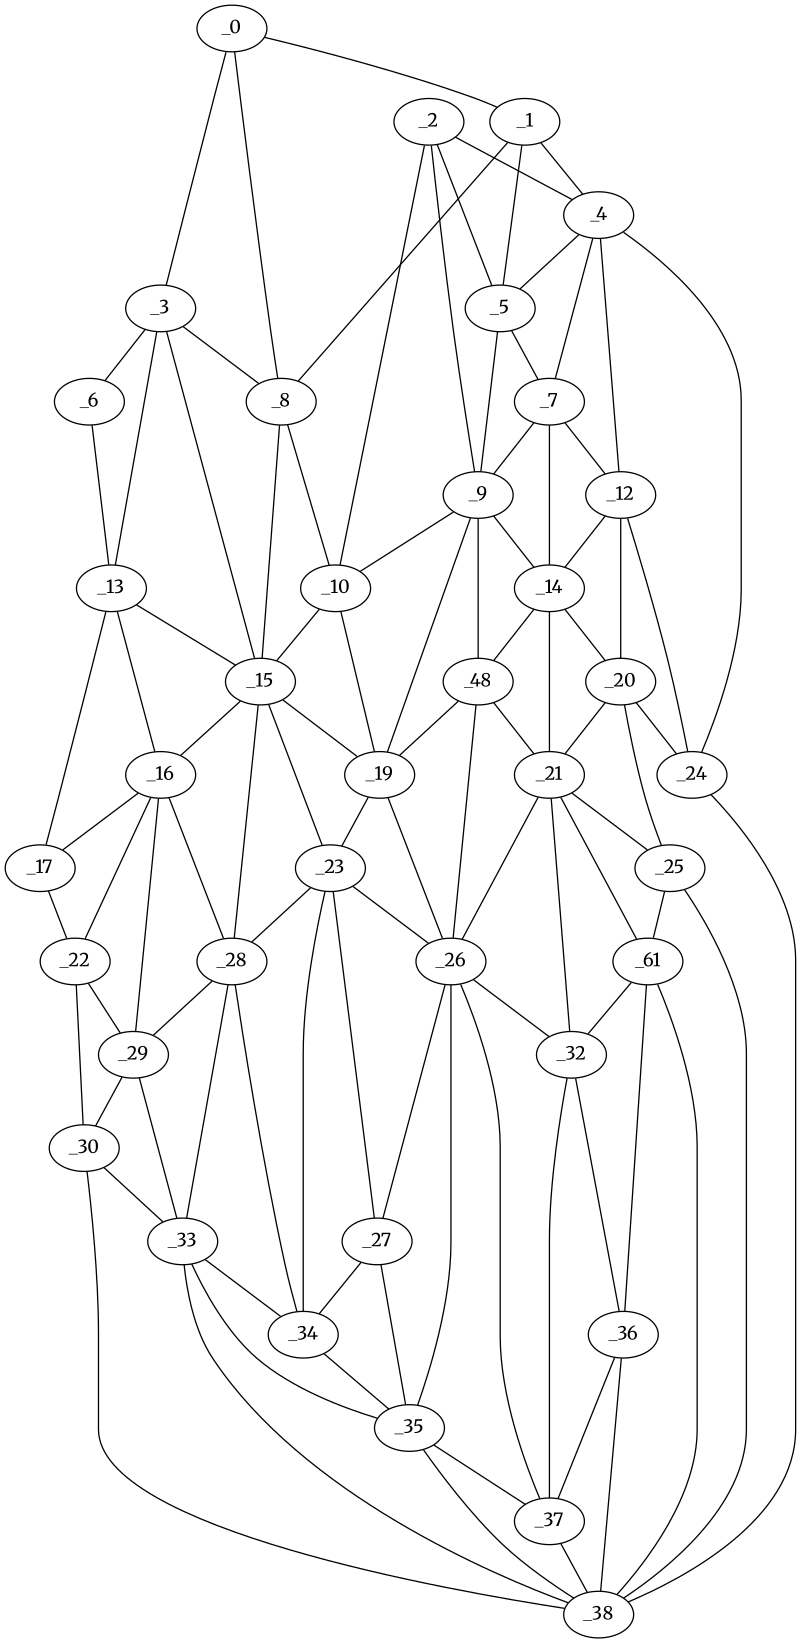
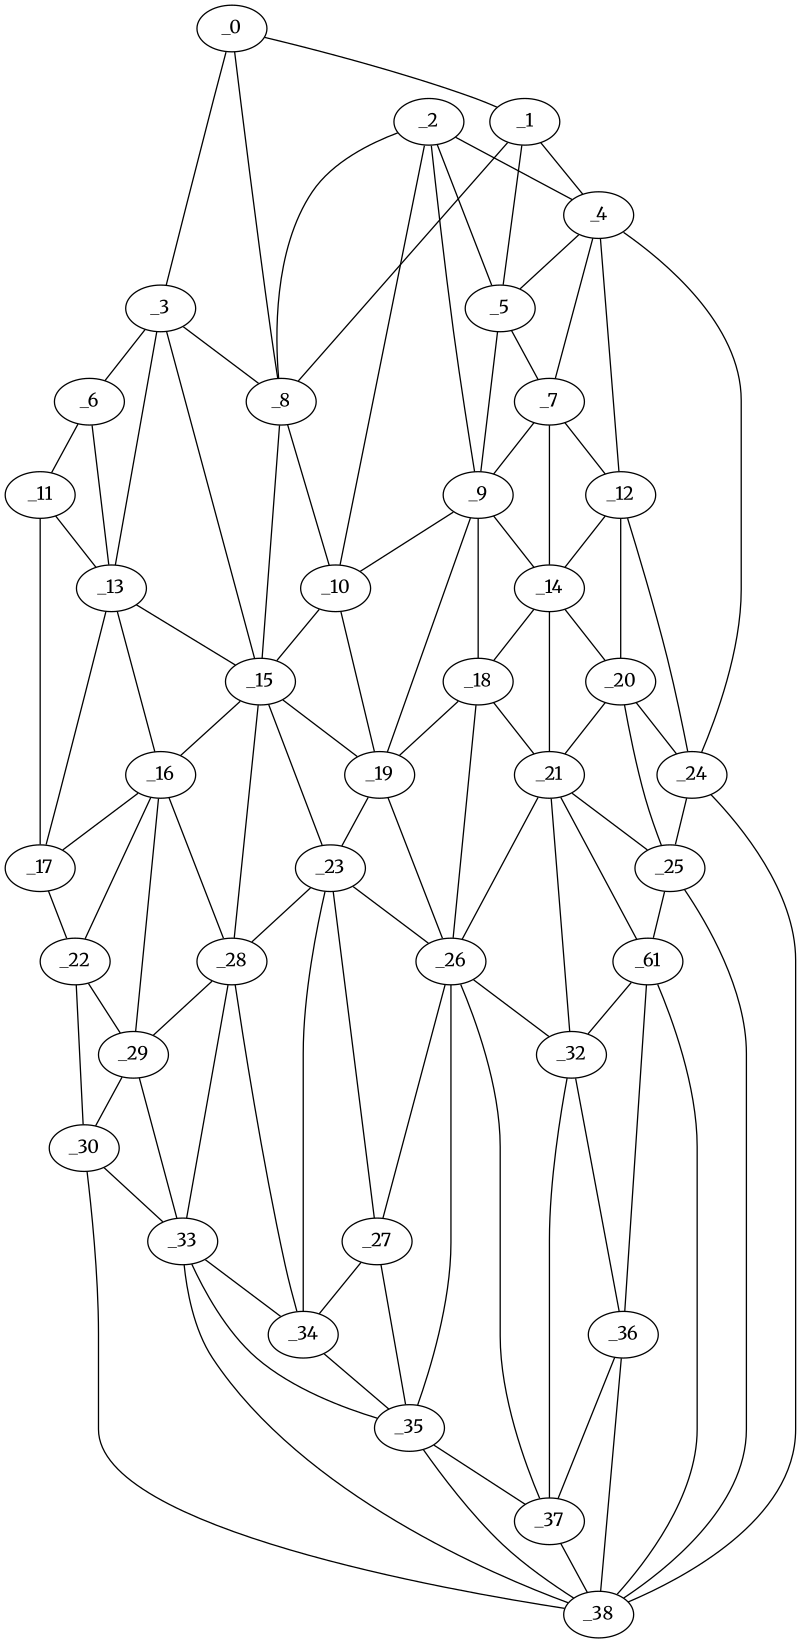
none -> (293, 231)
none -> (40, 495)
(478, 682) -> (478, 682)
none -> (681, 821)
